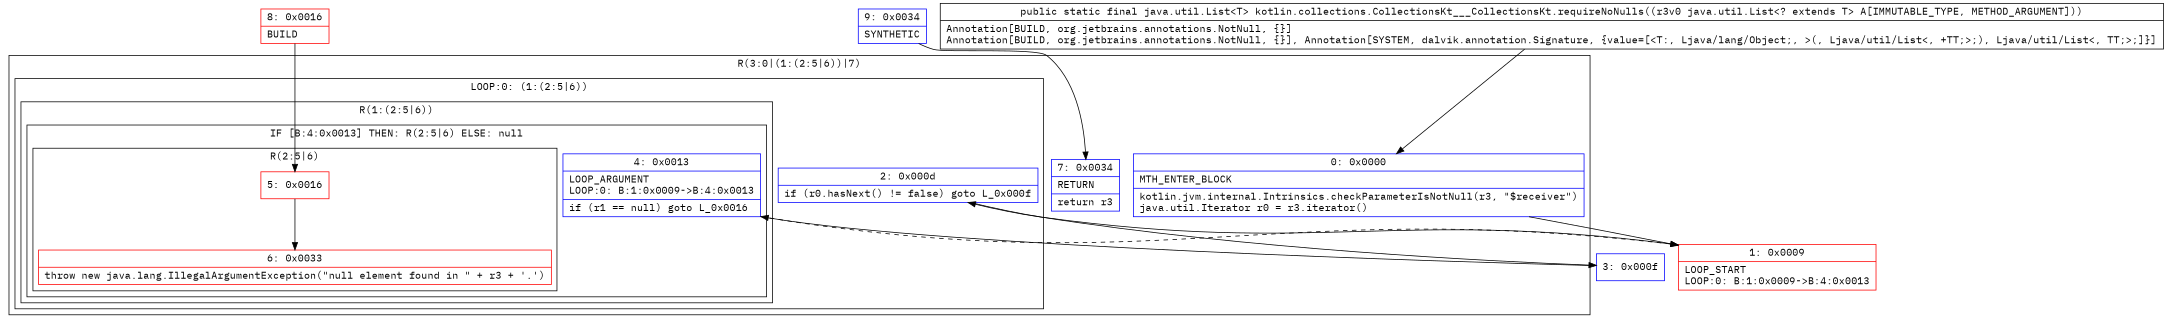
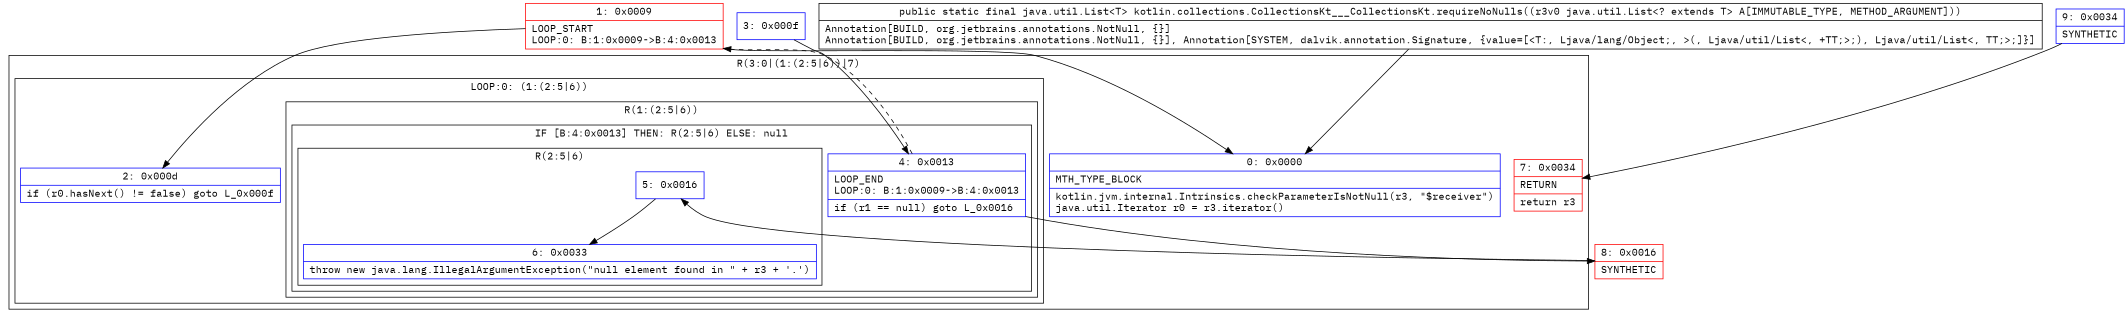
(283, 34) -> (1629, 270)
(609, 179) -> (859, 179)
(1186, 179) -> (1099, 179)
(295, 185) -> (670, 185)
(1085, 185) -> (1548, 185)
(1600, 230) -> (934, 51)
(1278, 245) -> none
none -> (1306, 250)
(295, 267) -> (560, 262)
